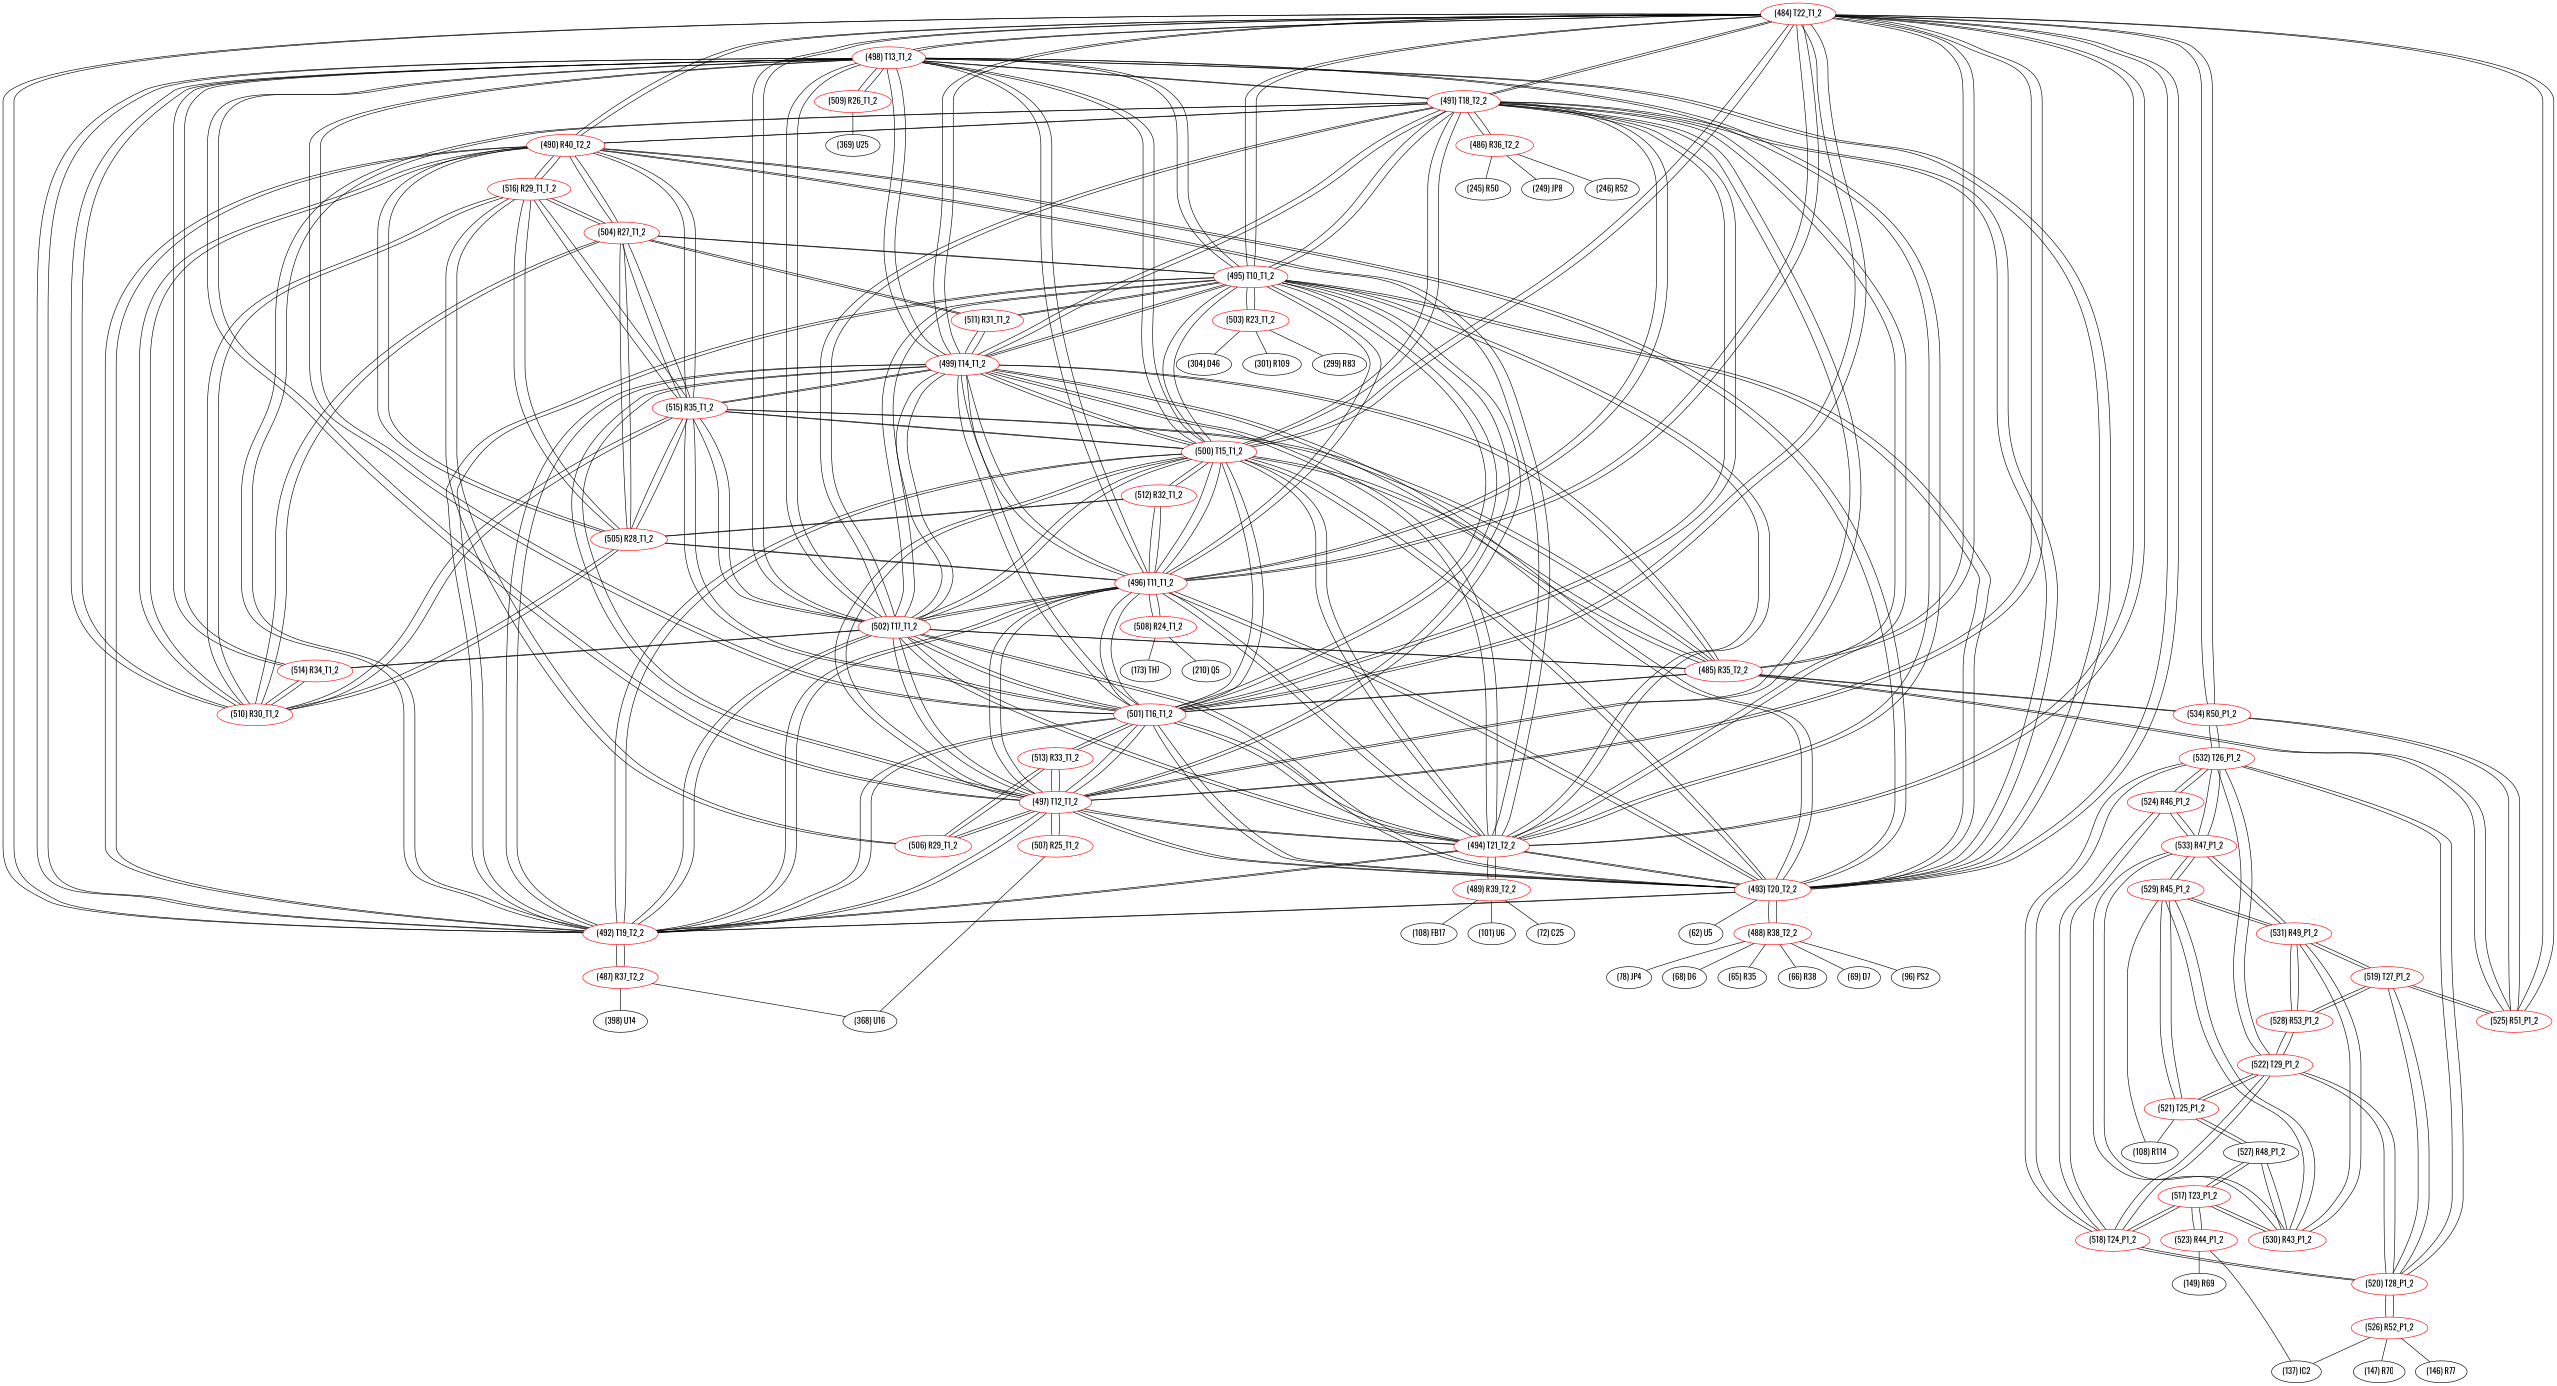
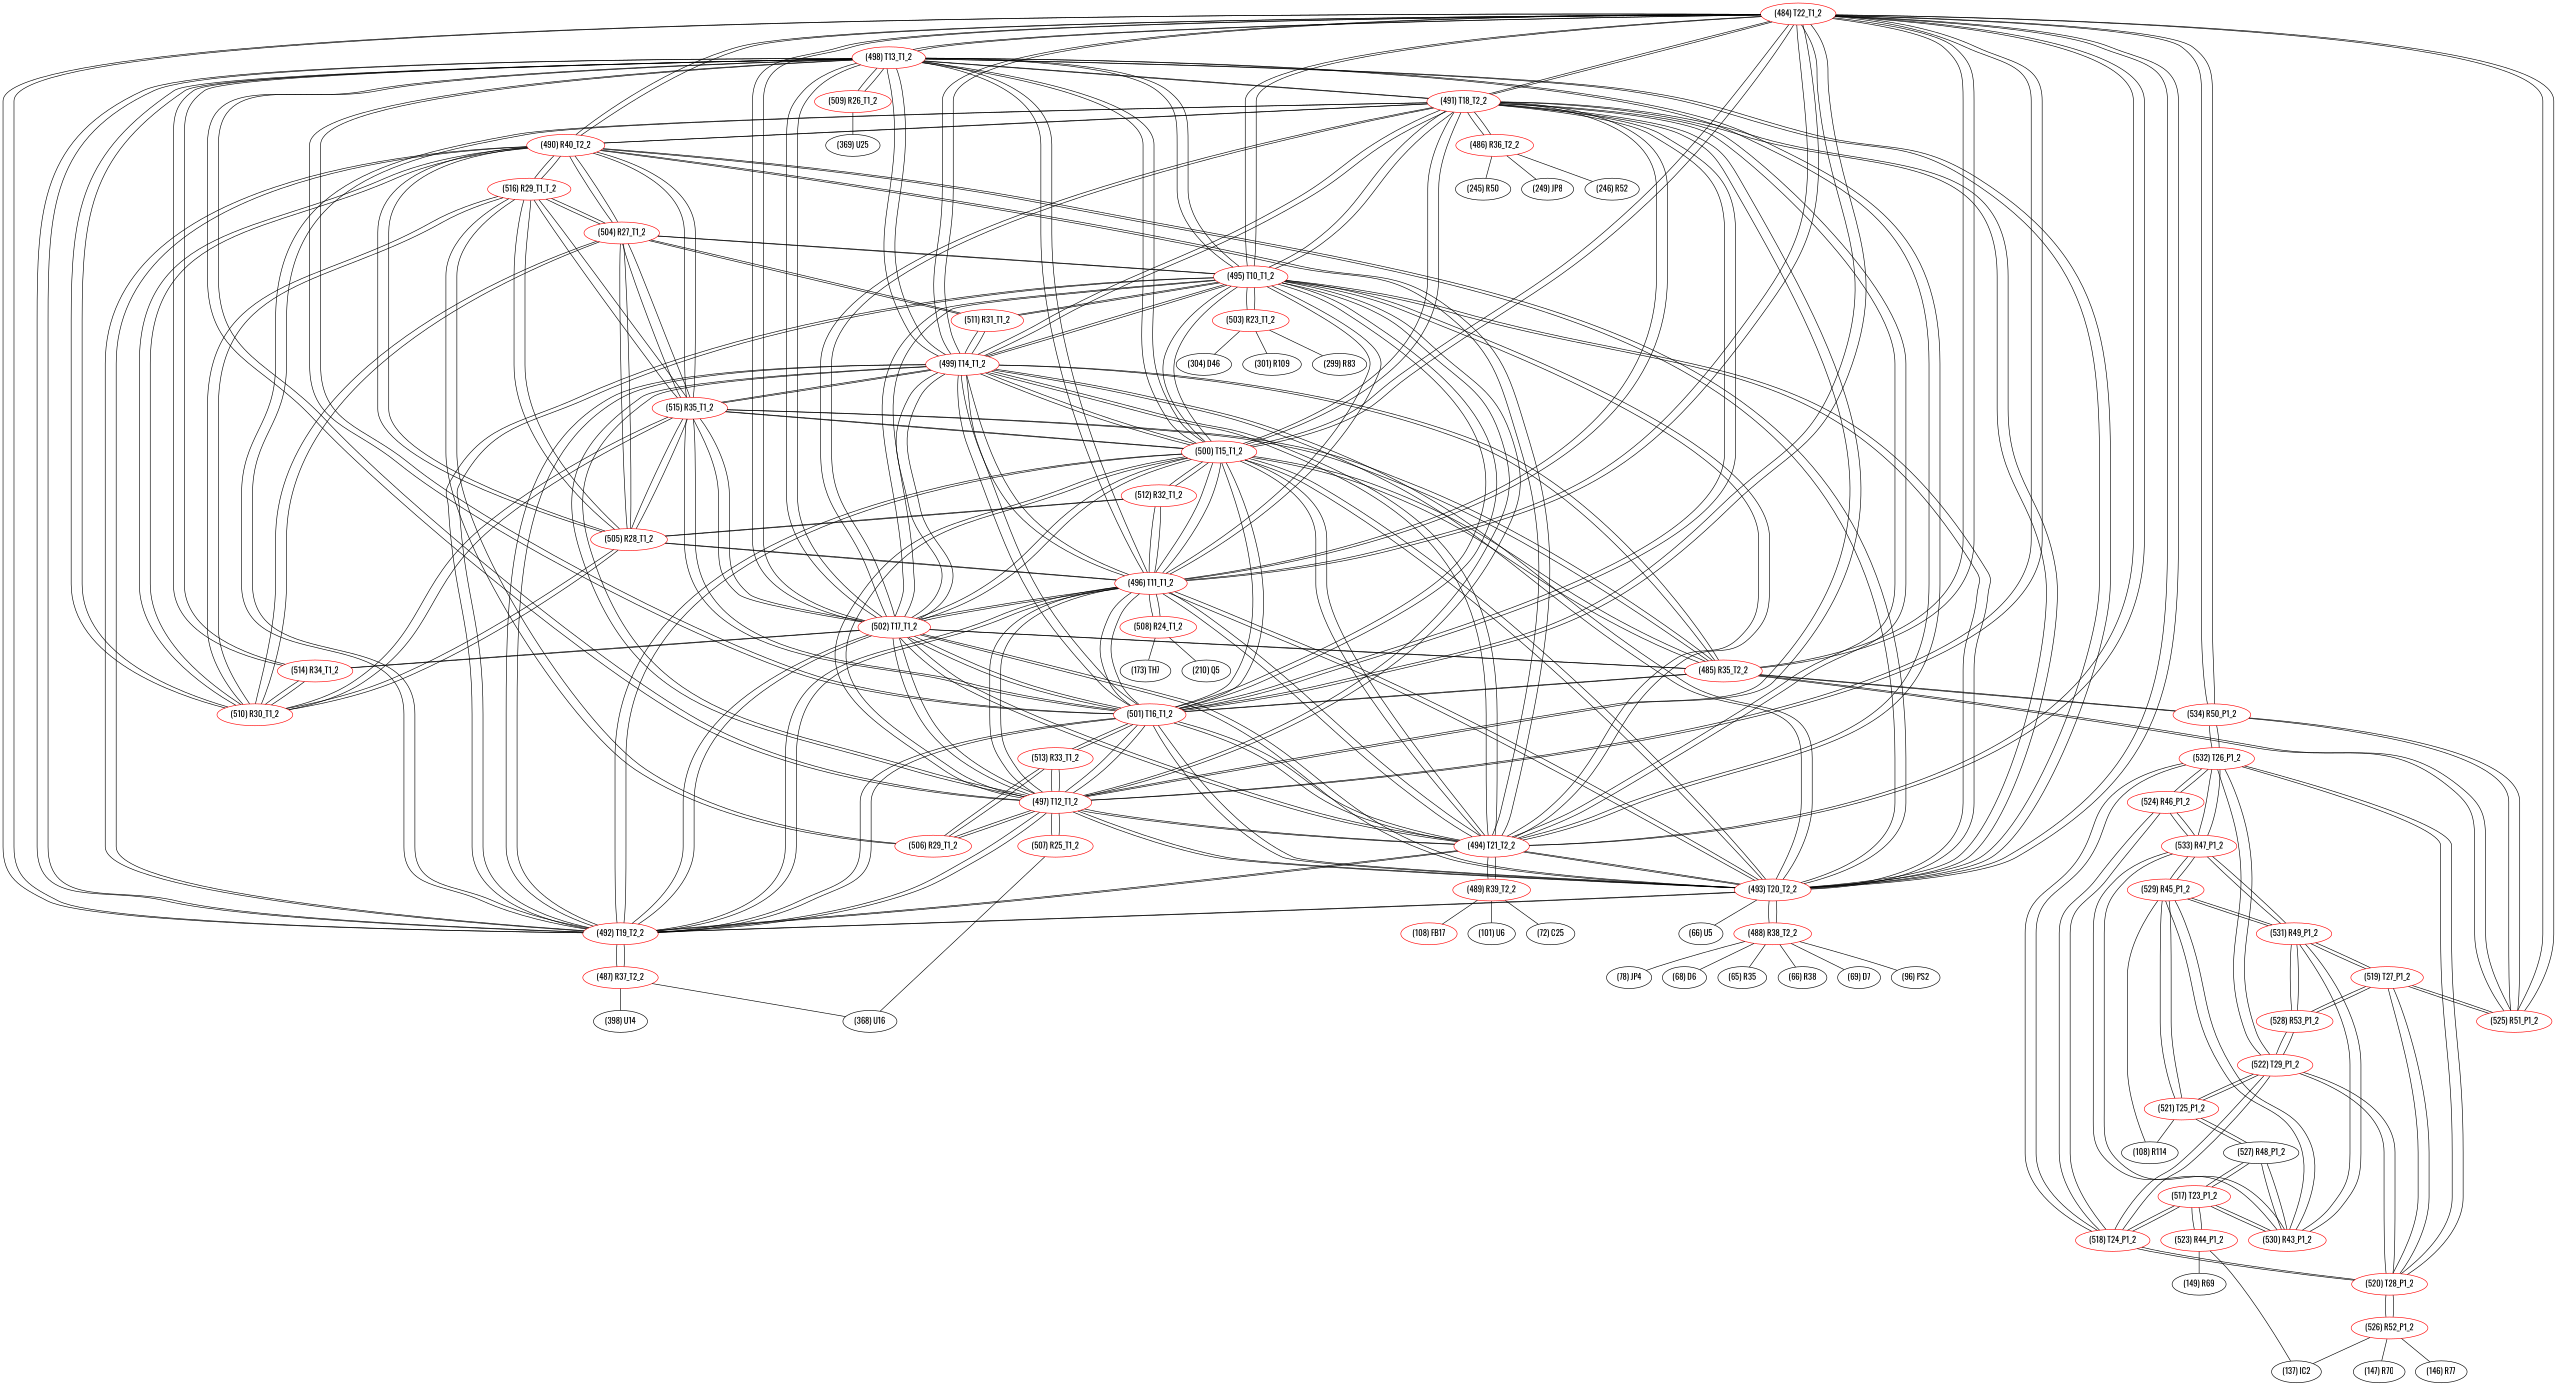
(1429, 934) -> (1429, 934)
(1701, 934) -> (1701, 934)
